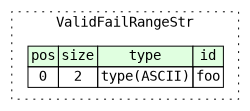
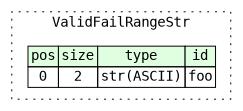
(145, 77) -> (141, 77)
